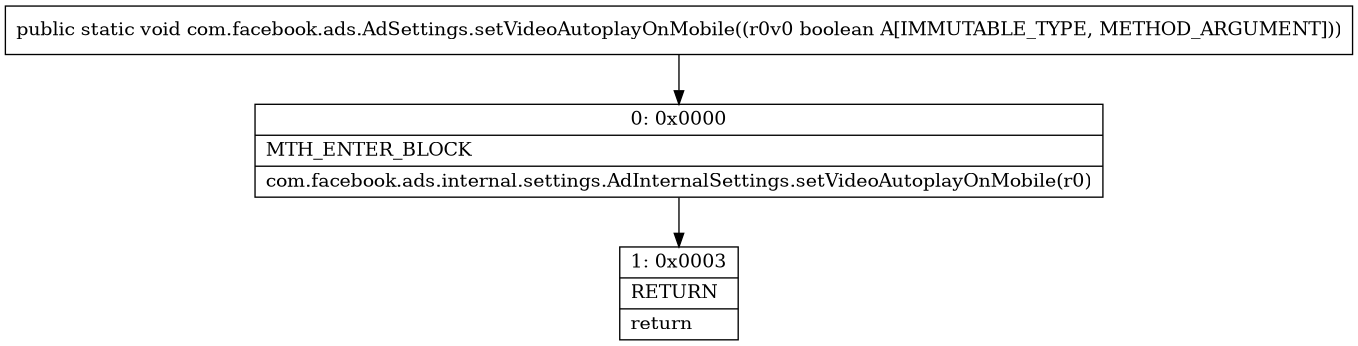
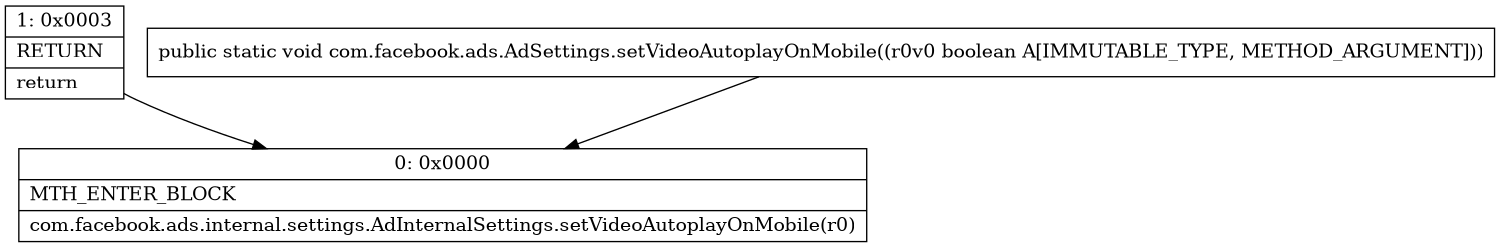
(679, 215) -> (188, 121)
